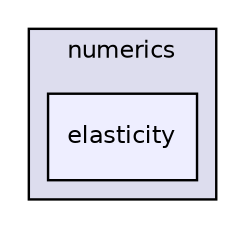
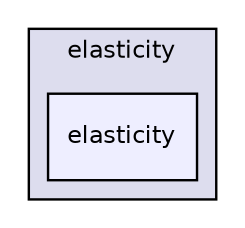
(123, 52) -> (123, 52)
